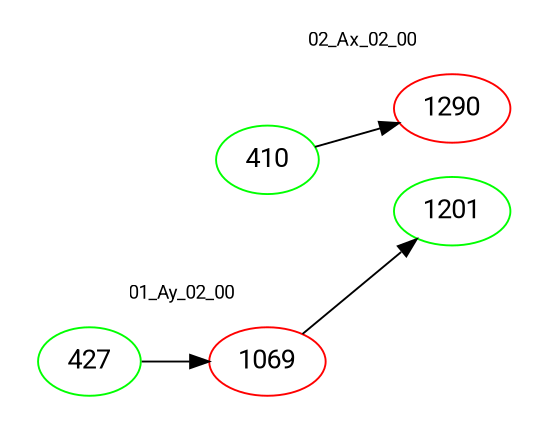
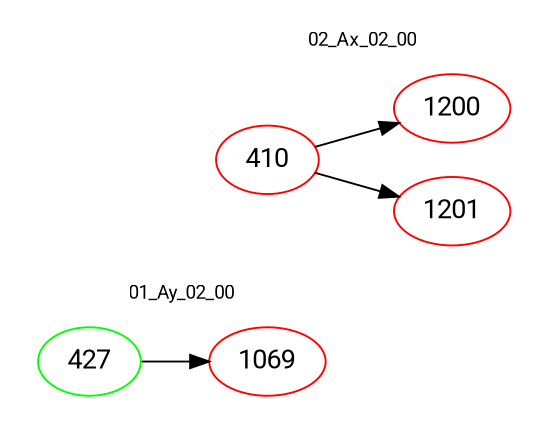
(452, 108) -> (452, 108)
(267, 160) -> (267, 160)
(452, 211) -> (452, 211)
(354, 291) -> (348, 182)
